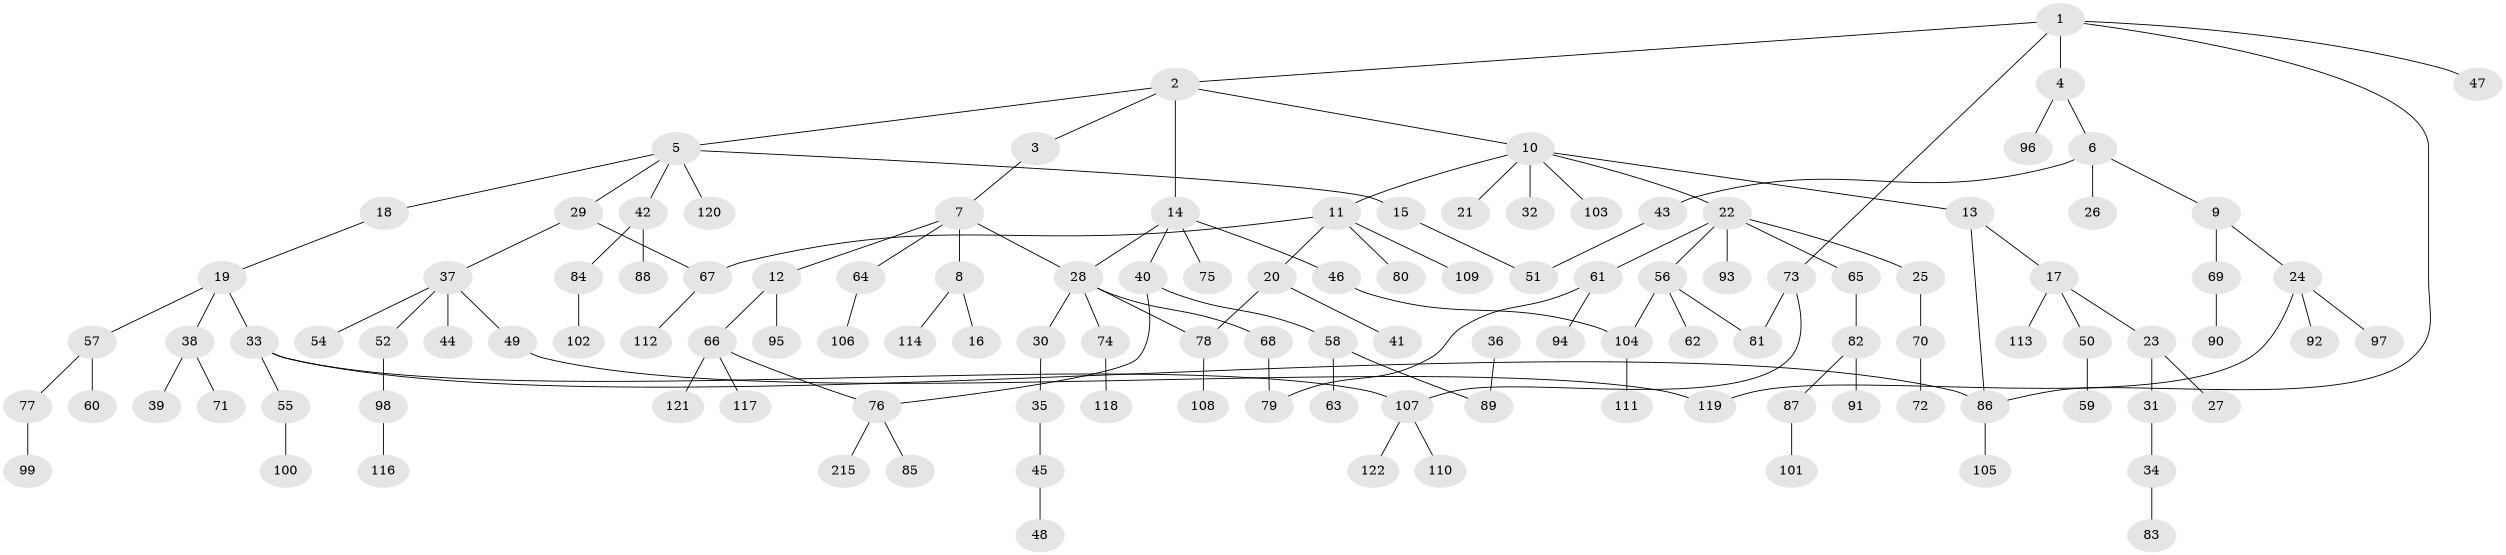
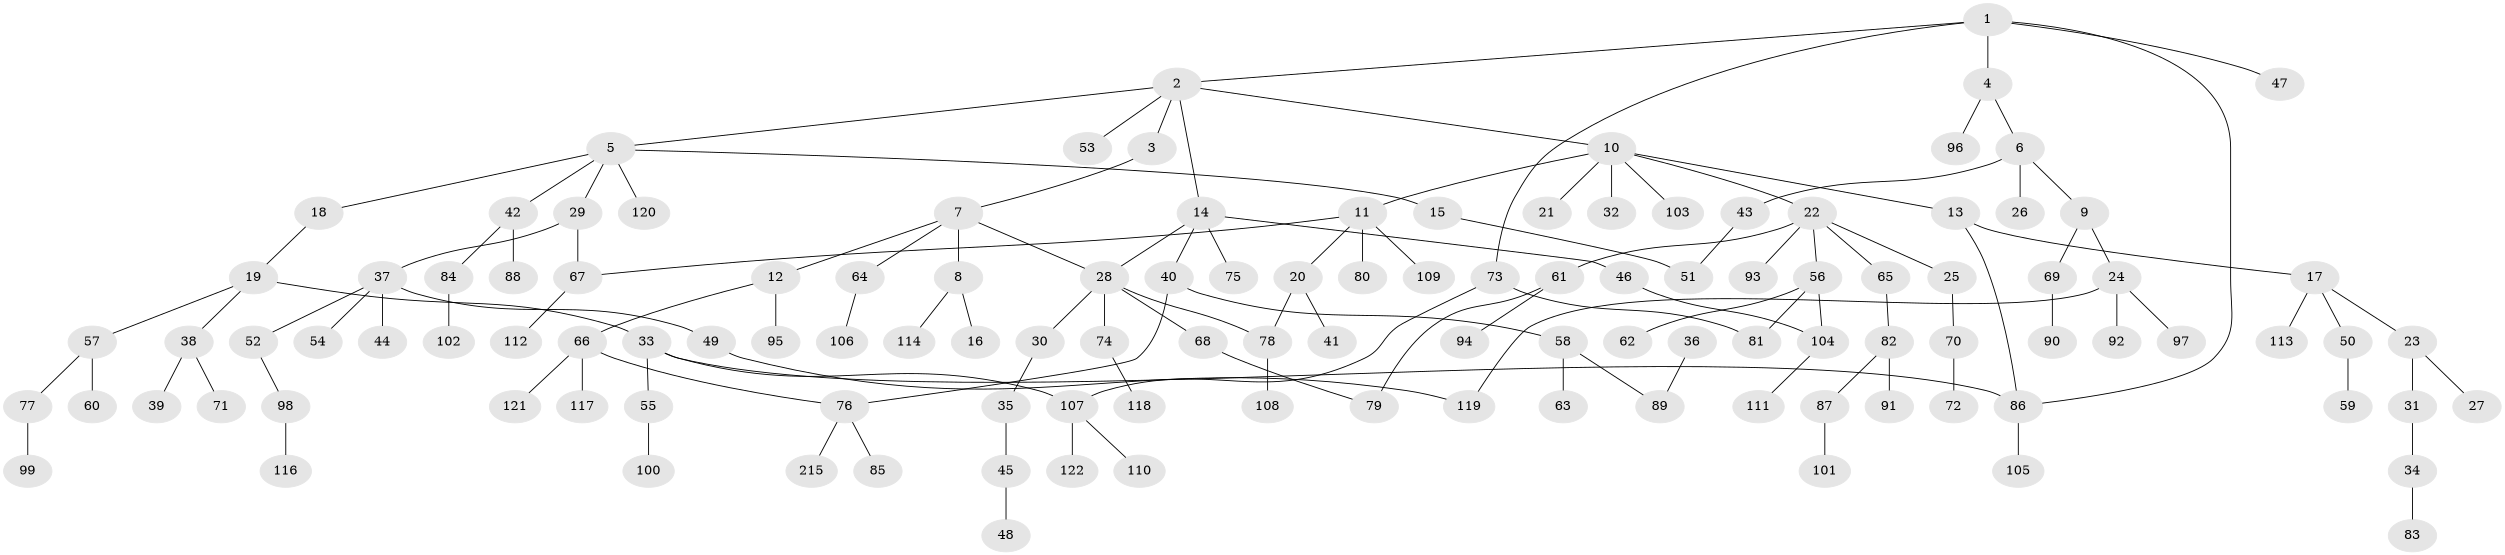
none -> (1088, 149)
